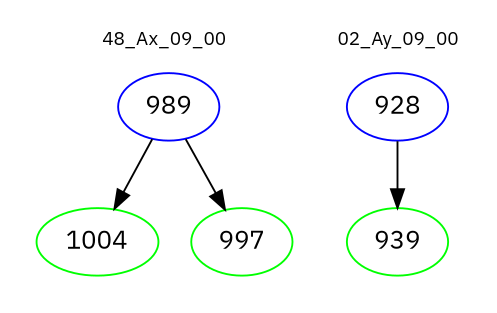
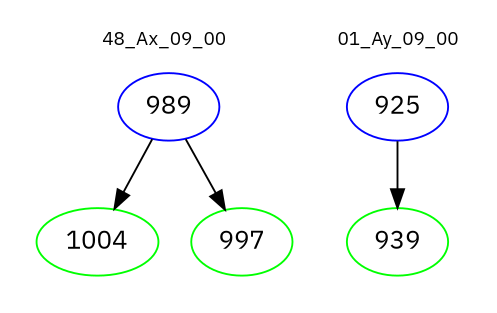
(398, 40) -> (398, 40)
(398, 107) -> (398, 107)
